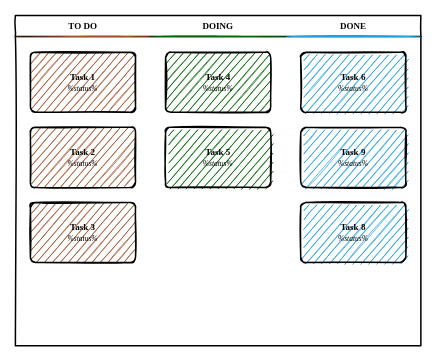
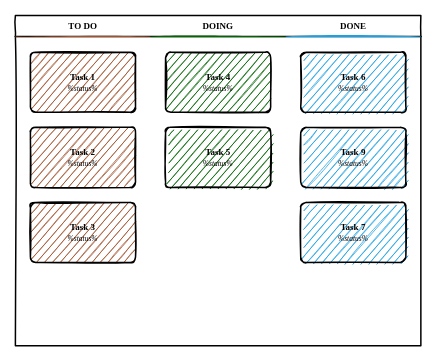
(353, 232) -> (353, 232)
